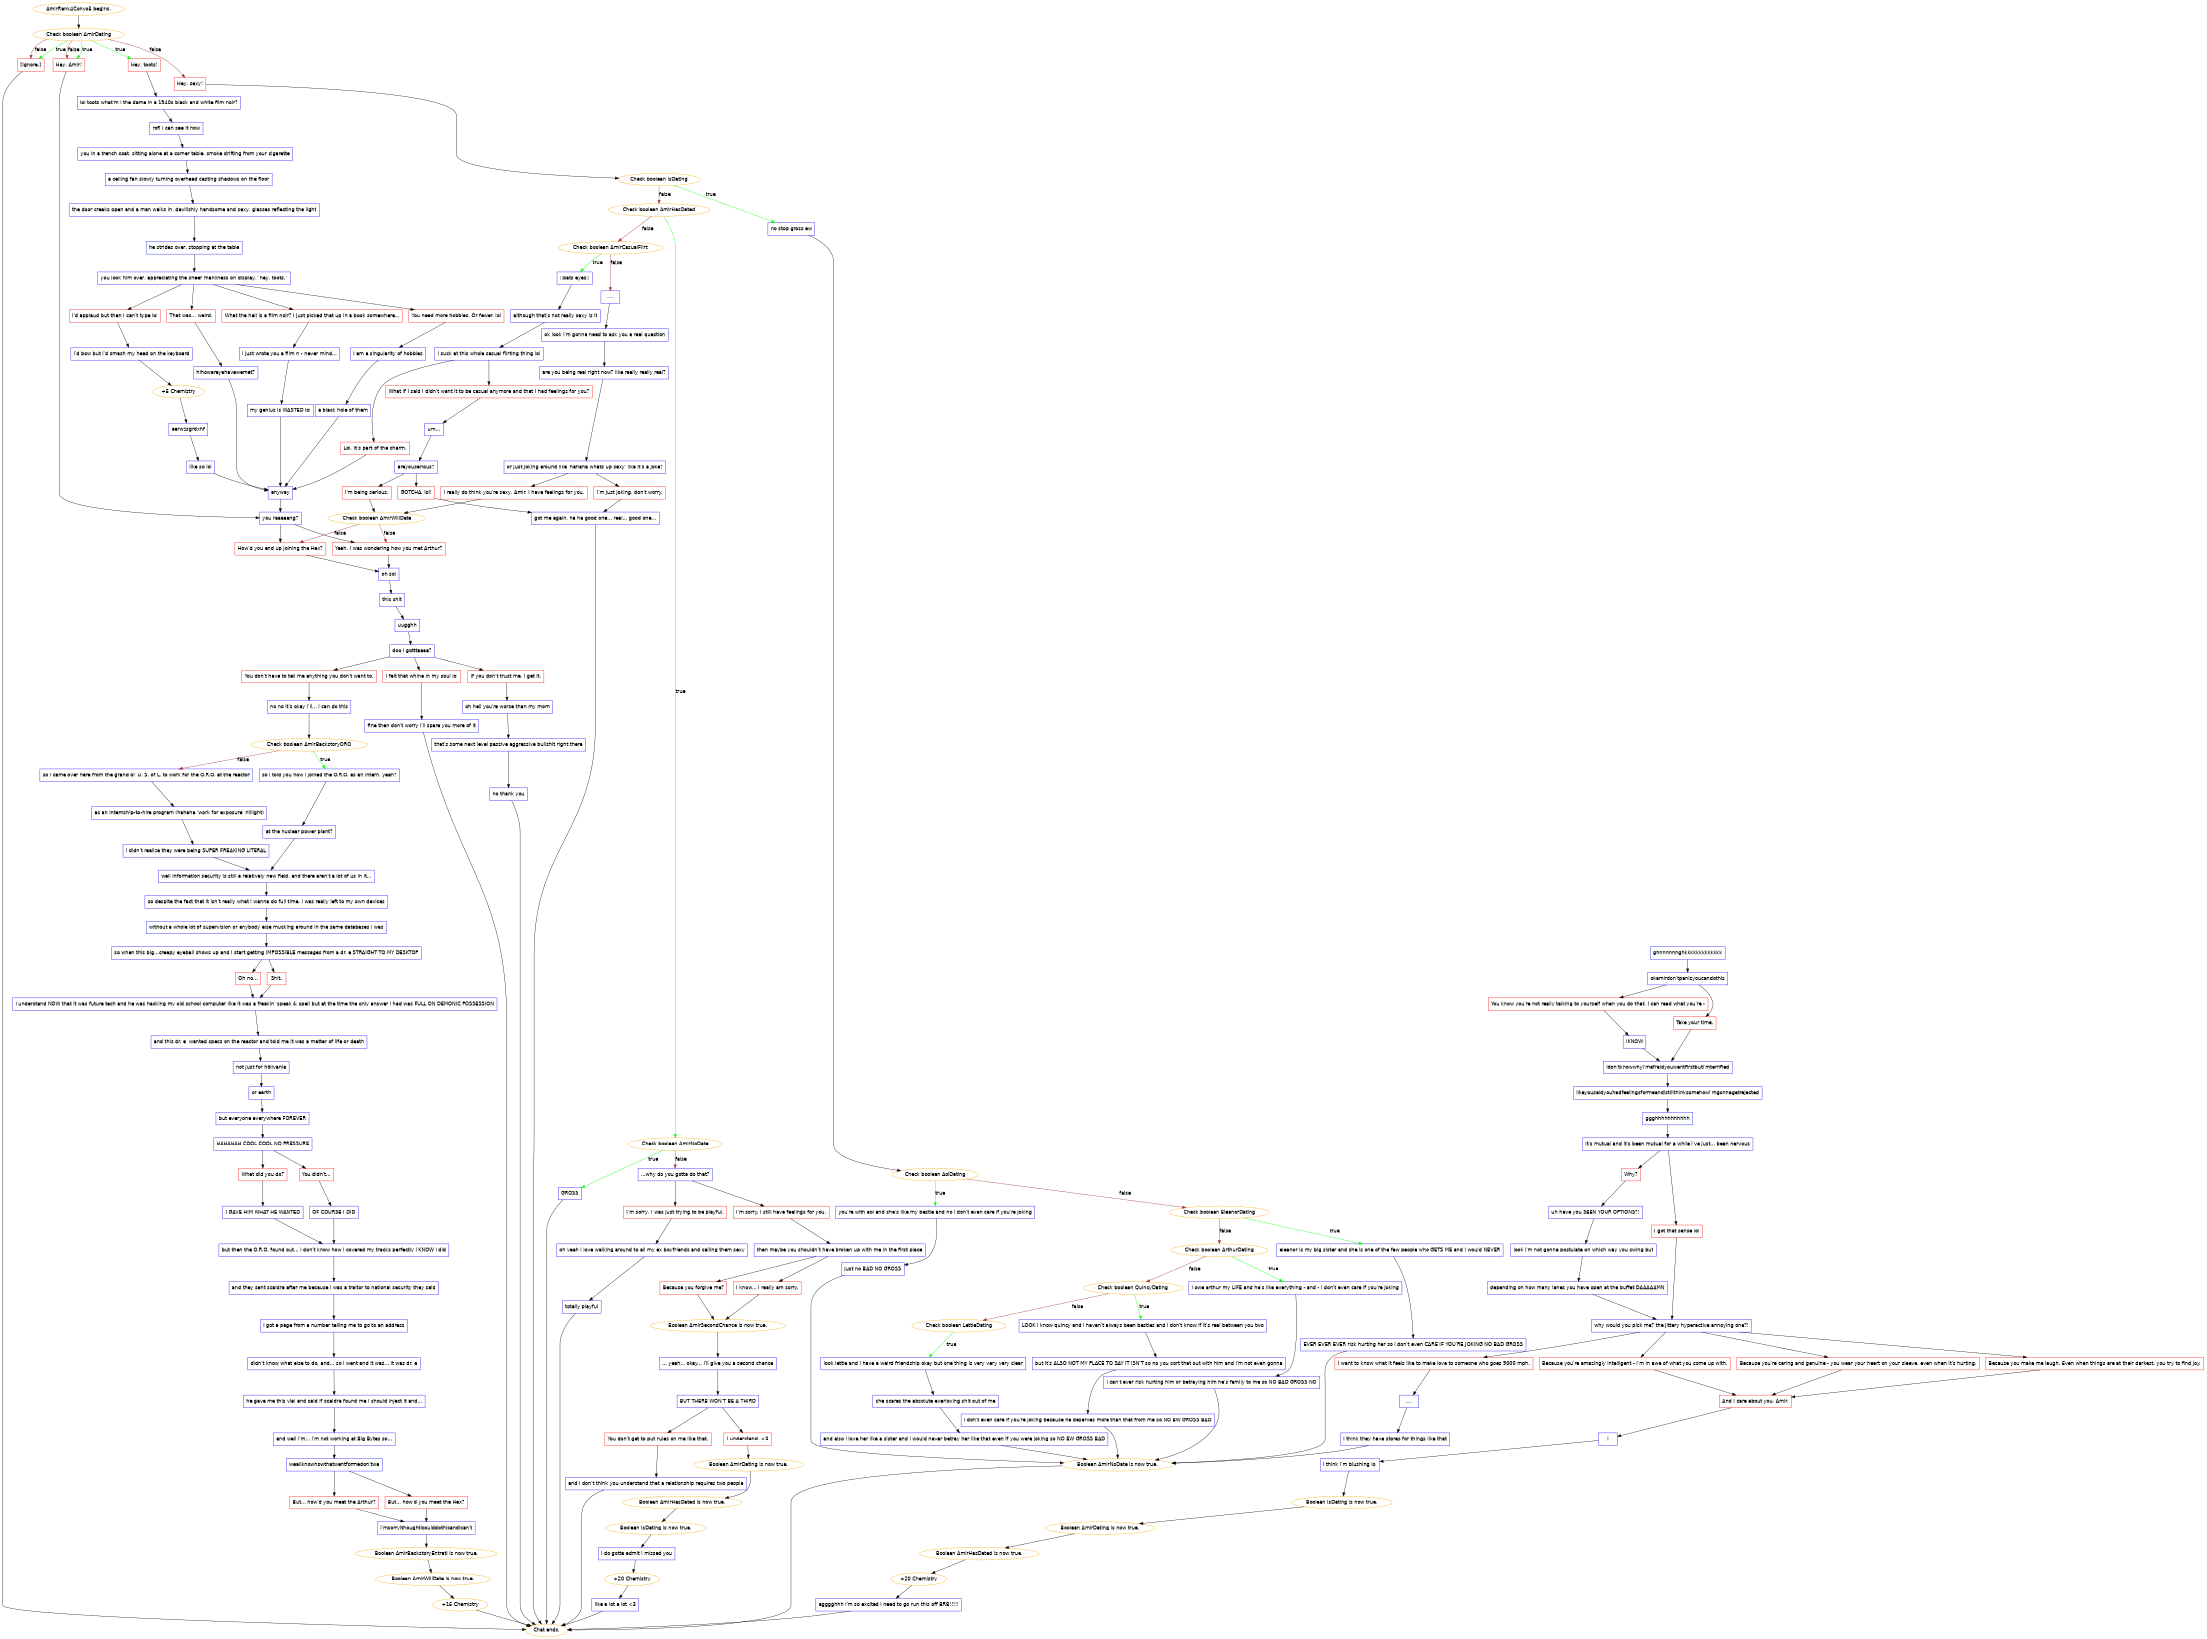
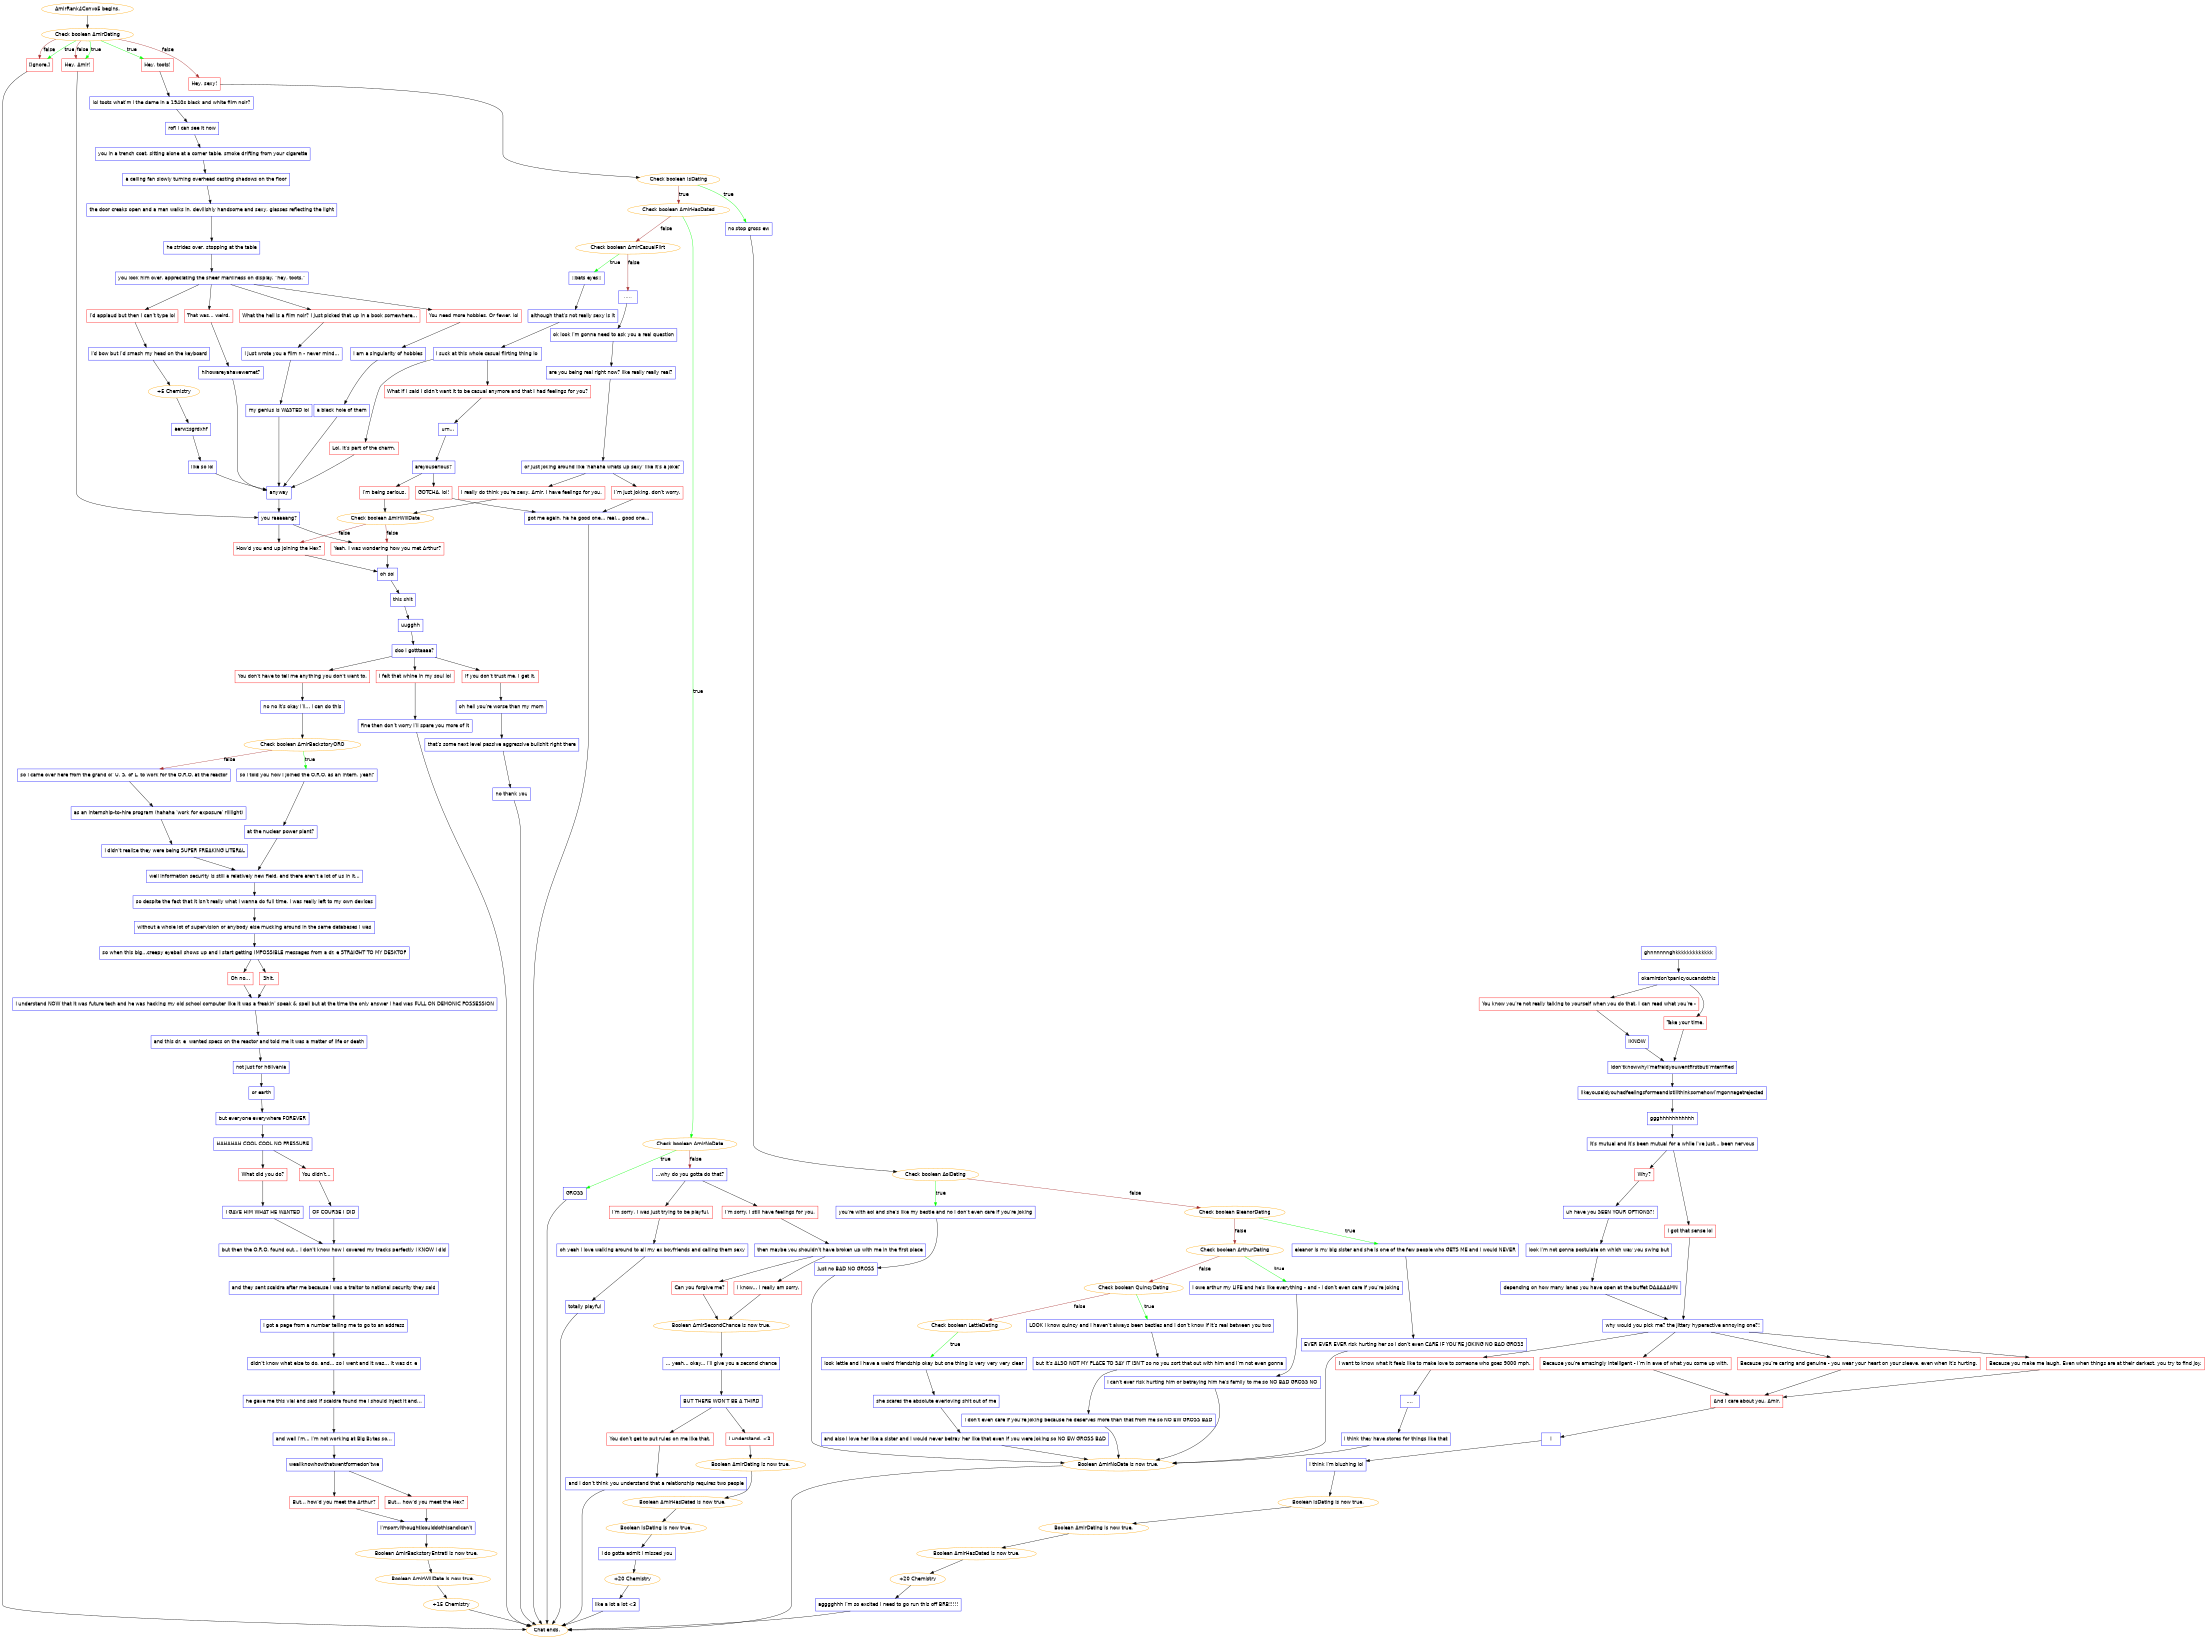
(665, 195) -> (684, 195)
(693, 1288) -> (700, 1288)
